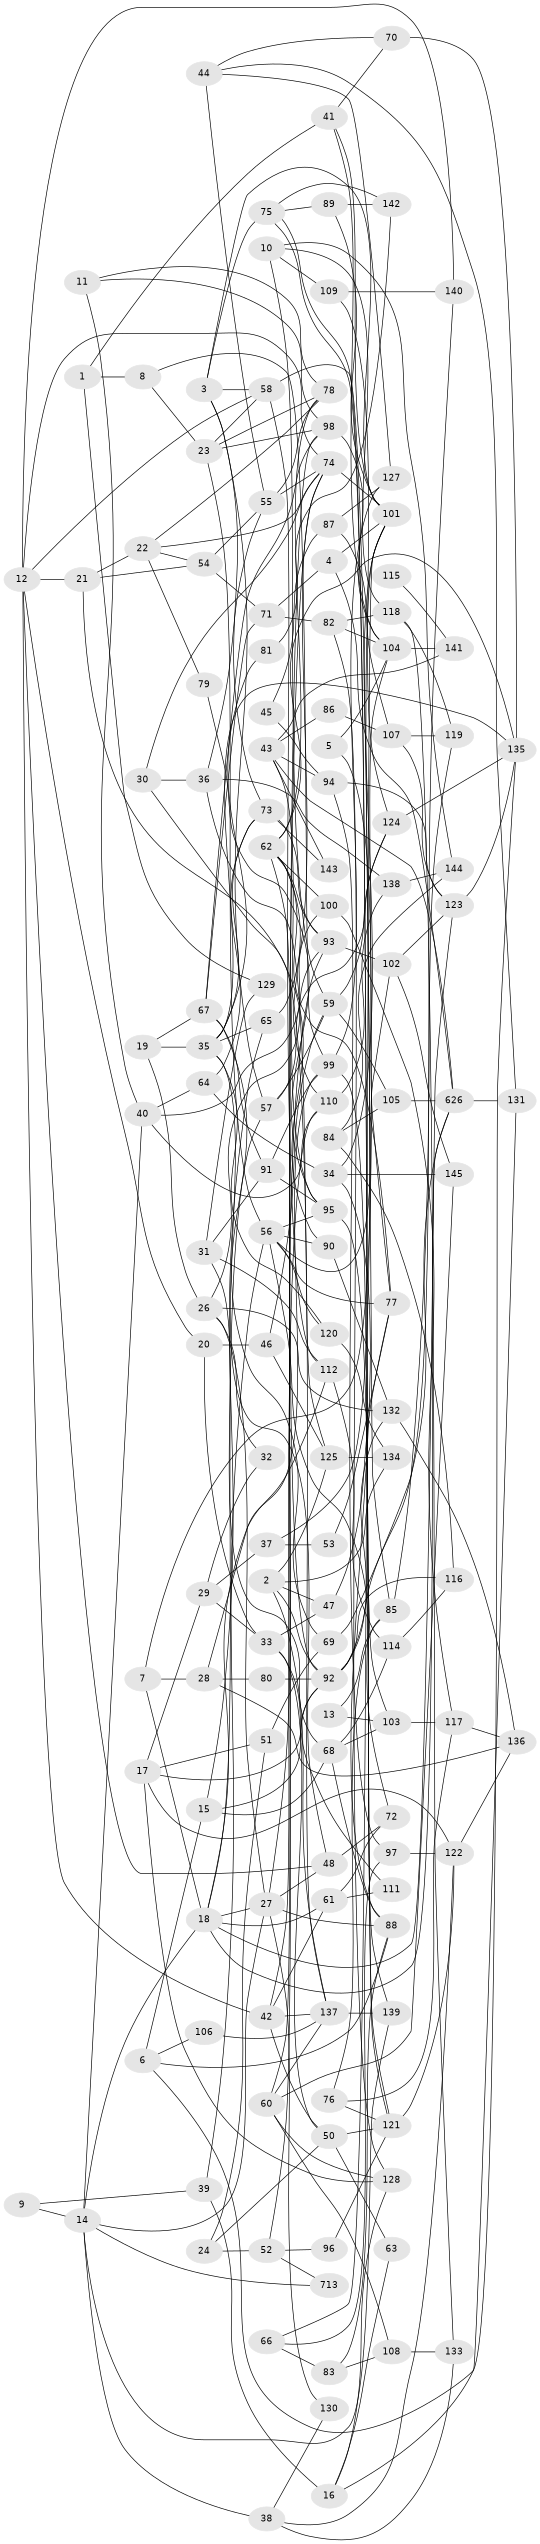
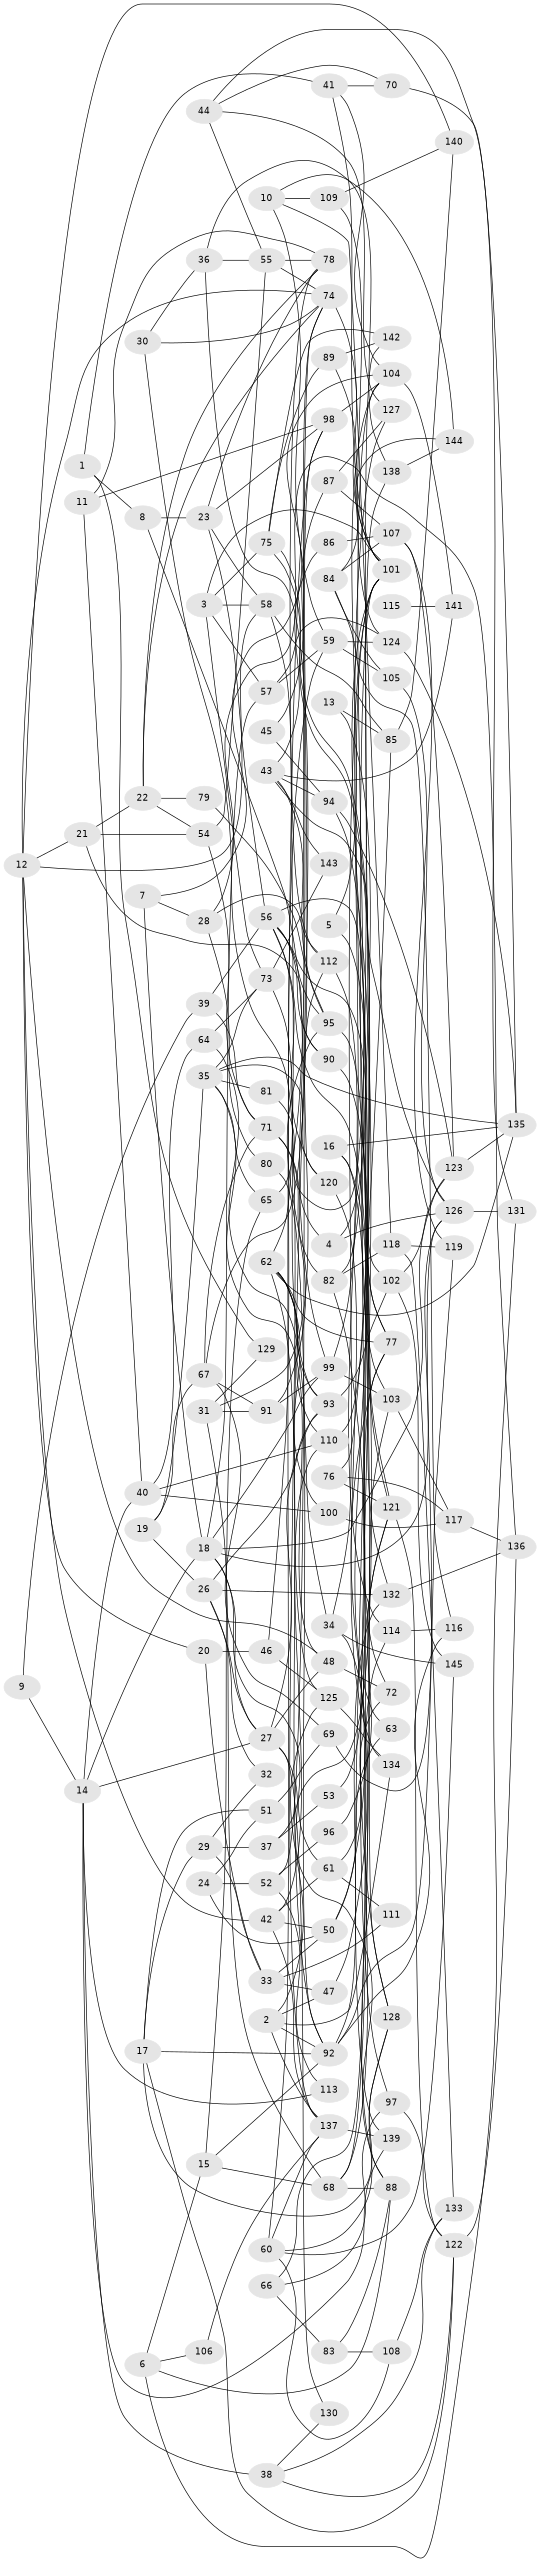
none -> (360, 557)
(454, 1101) -> (454, 1212)
(329, 2285) -> (329, 2090)
(233, 2356) -> (235, 1058)
